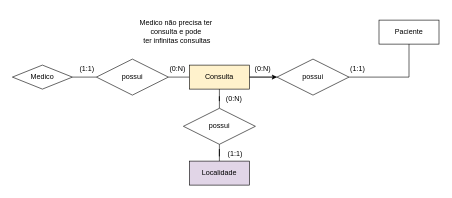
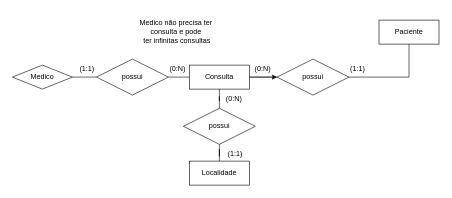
(219, 77) -> (219, 77)
(219, 173) -> (219, 173)
